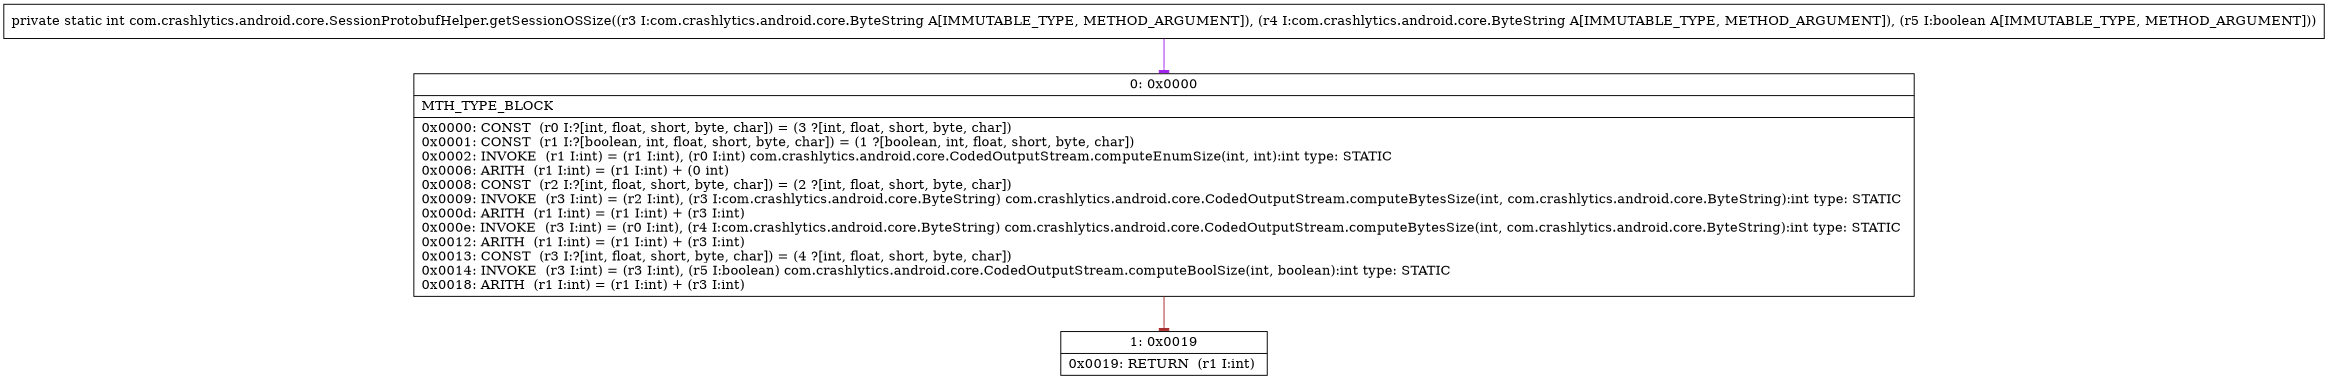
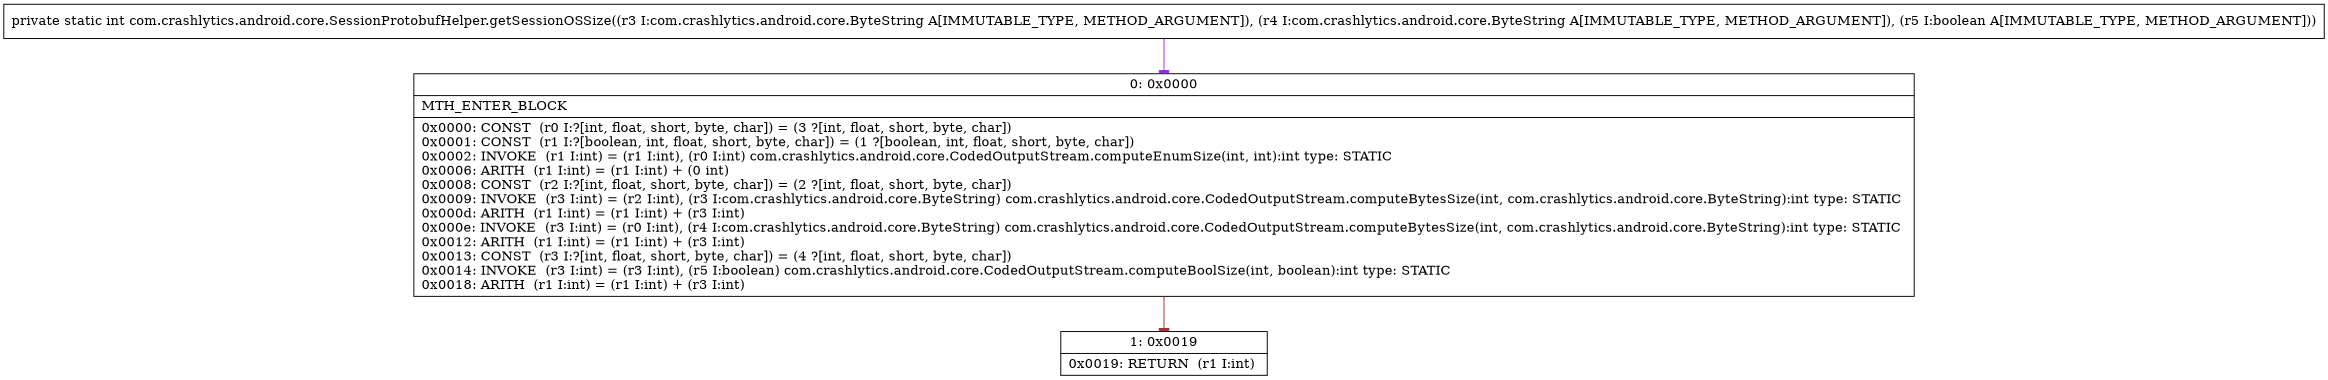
(488, 106) -> (495, 106)
